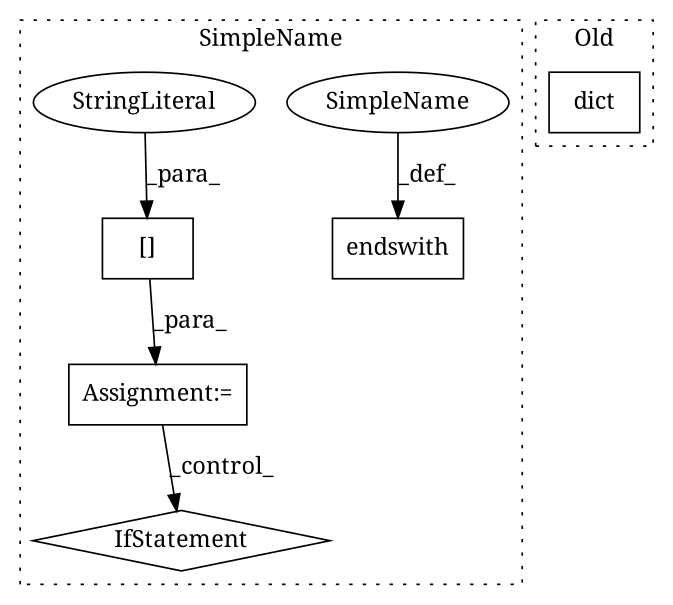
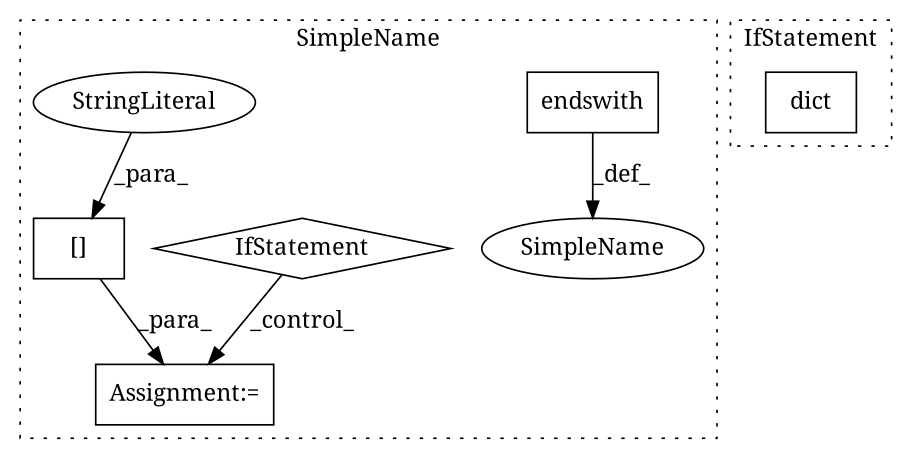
(594, 39) -> (811, 39)
(398, 167) -> (593, 167)
(168, 460) -> (251, 313)
